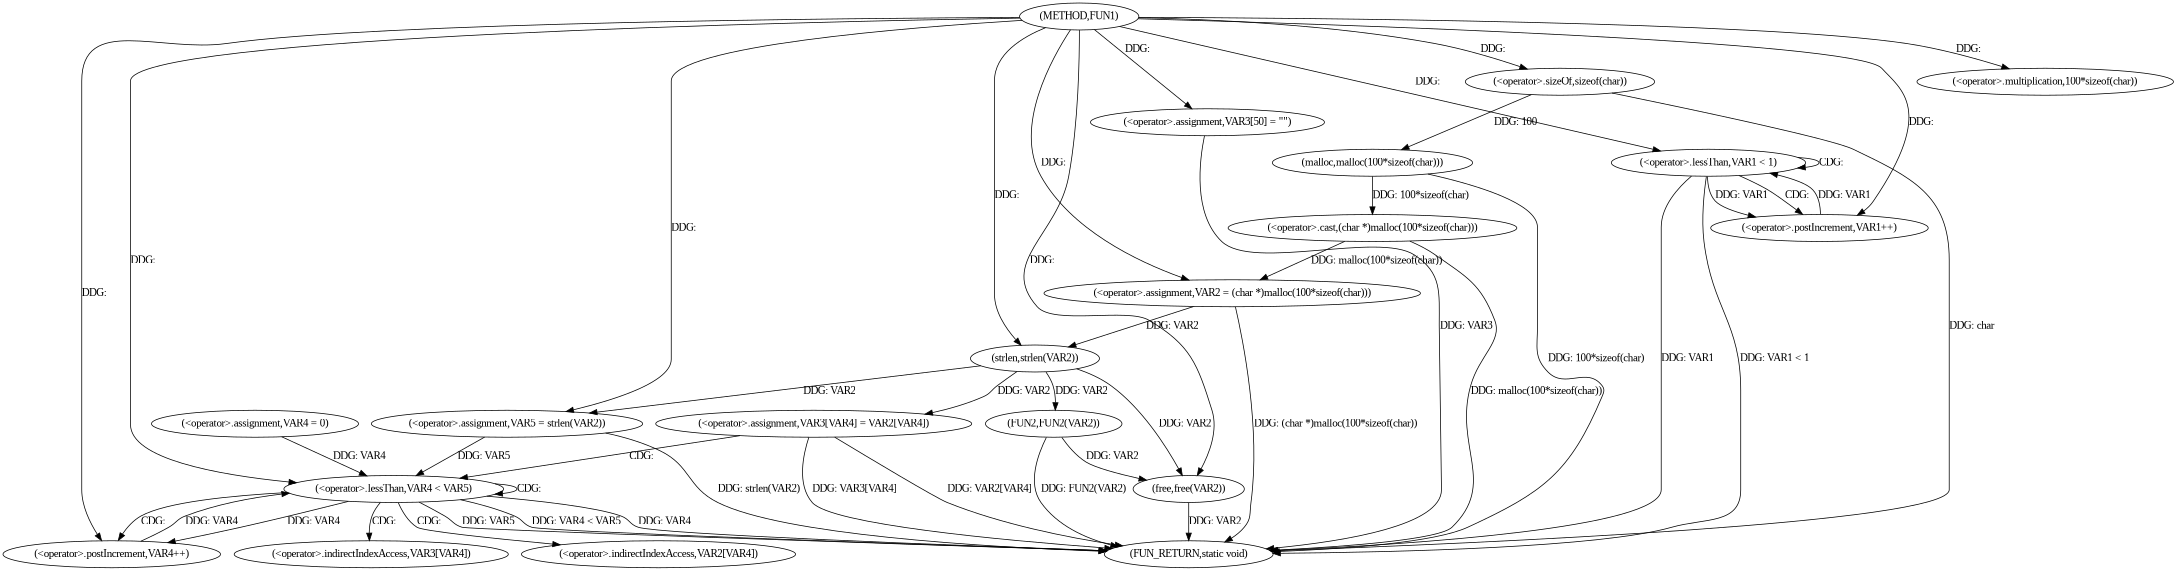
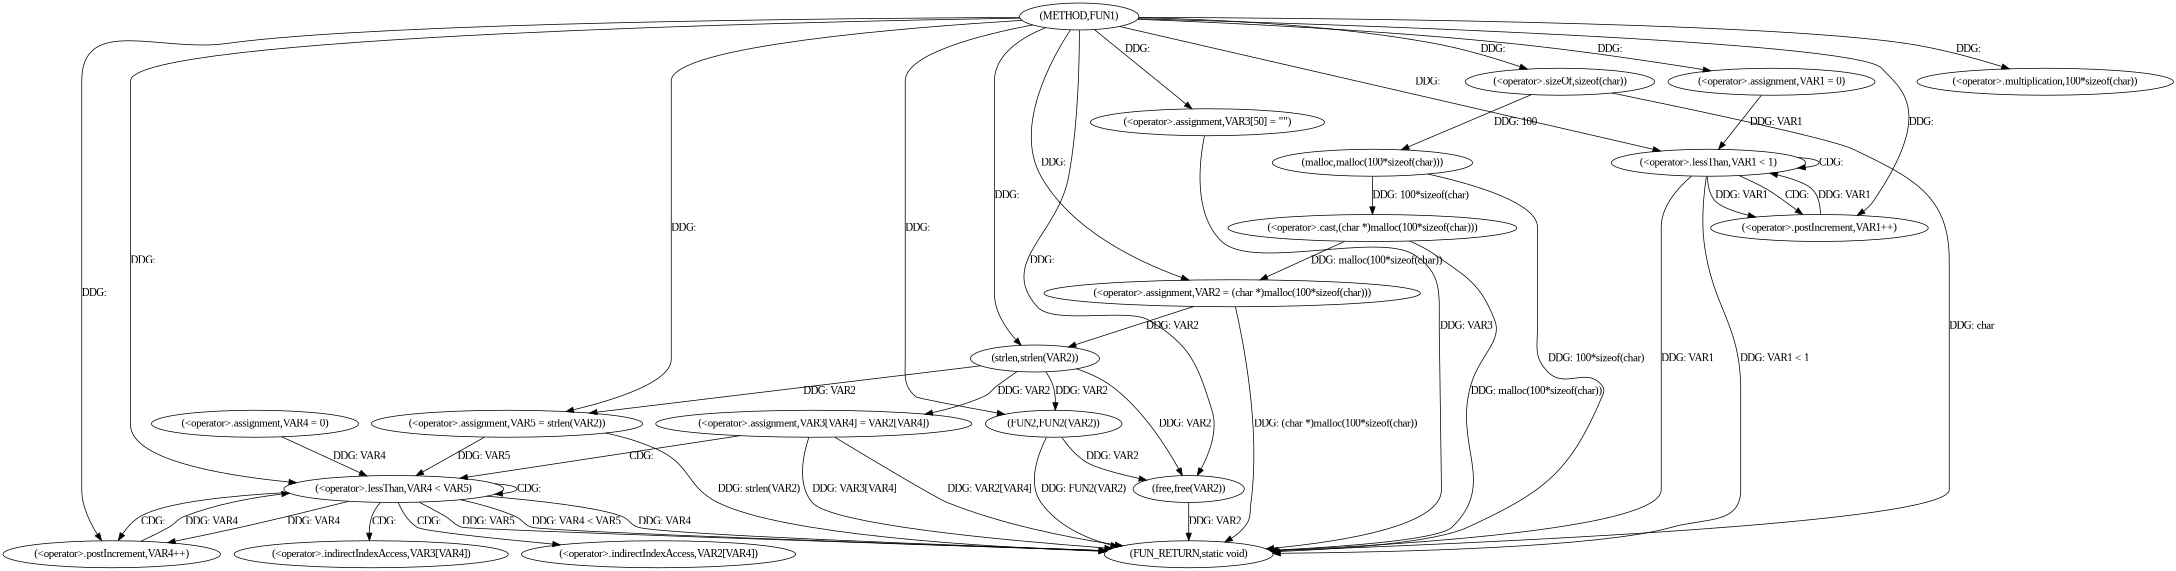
none -> (1772, 82)
none -> (905, 210)
